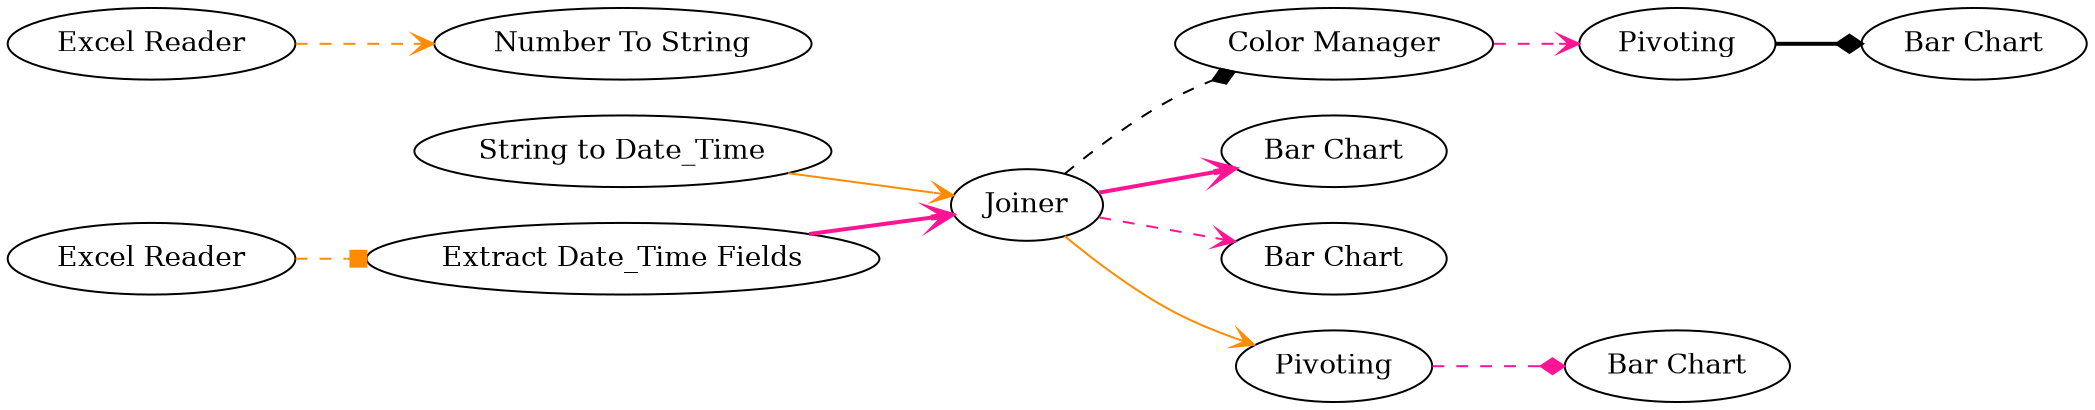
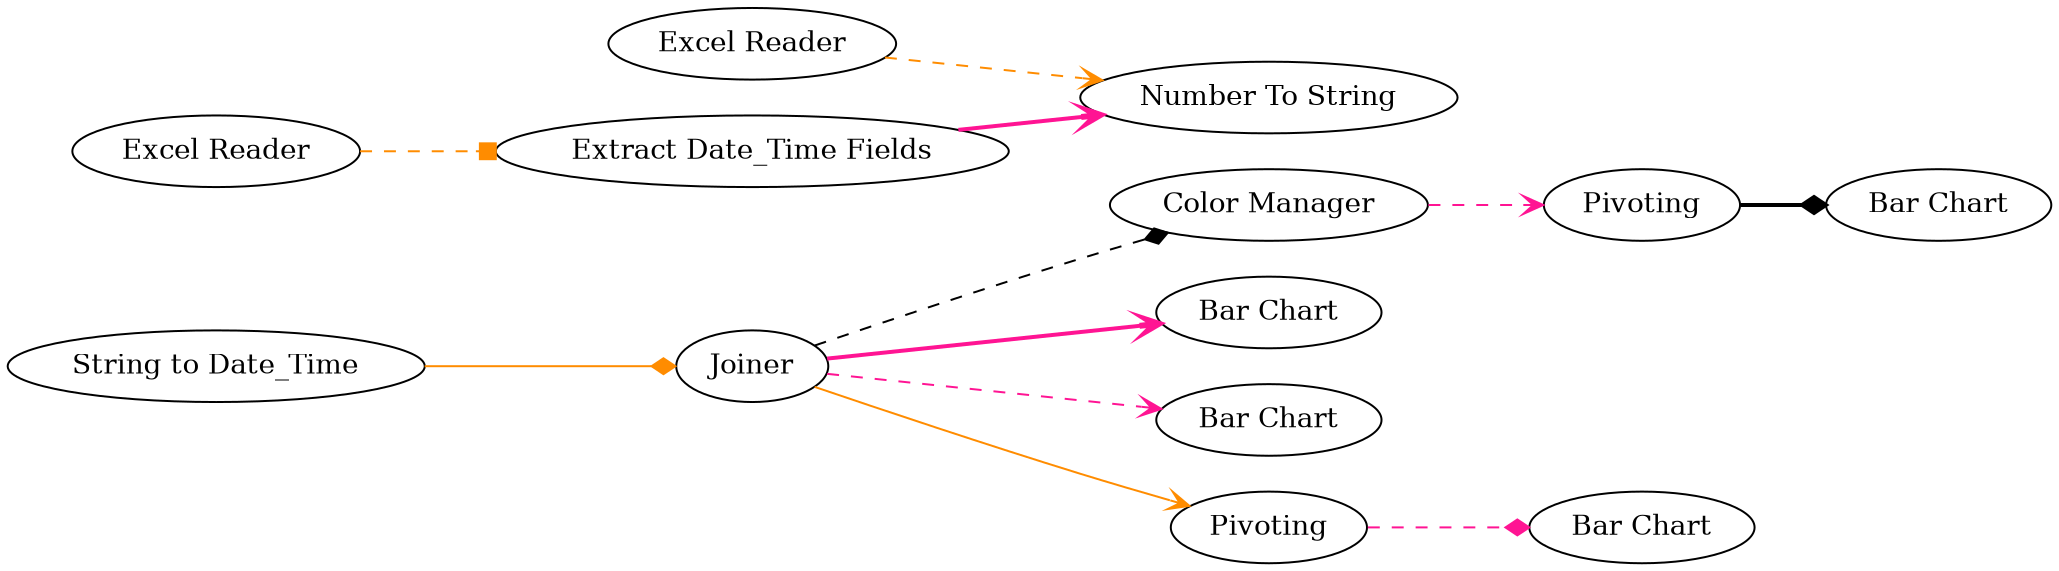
(861, 183) -> (538, 366)
(871, 226) -> (1021, 123)
